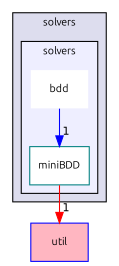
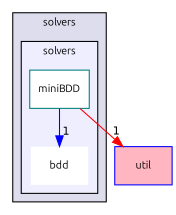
(60, 122) -> (60, 122)
